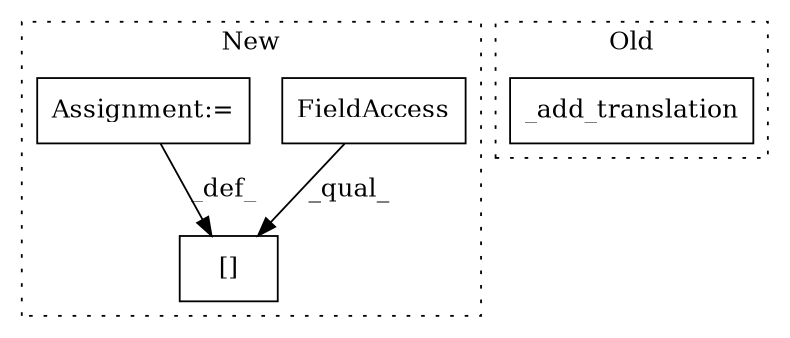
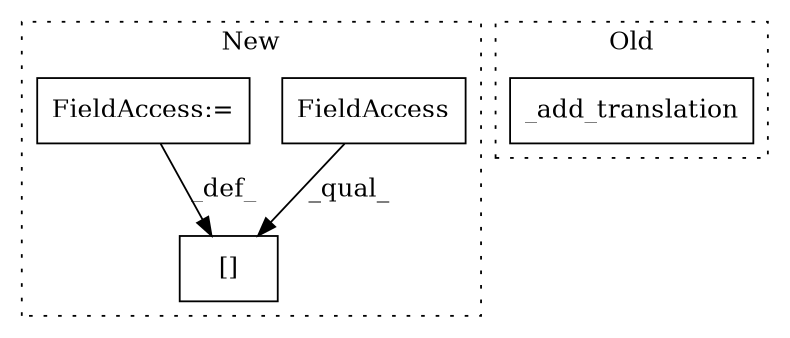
(143, 111) -> (143, 111)
